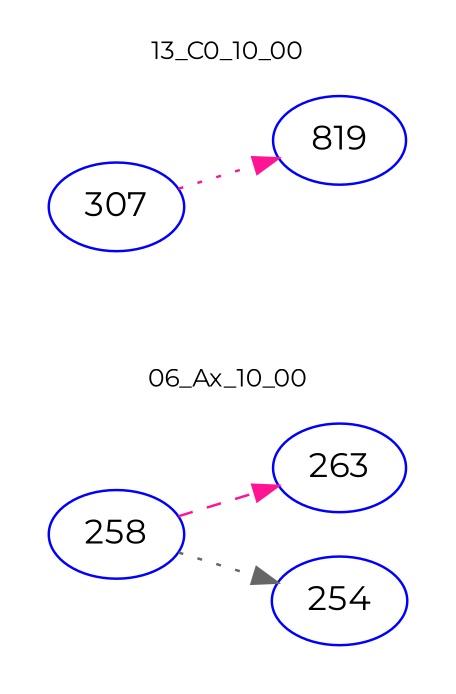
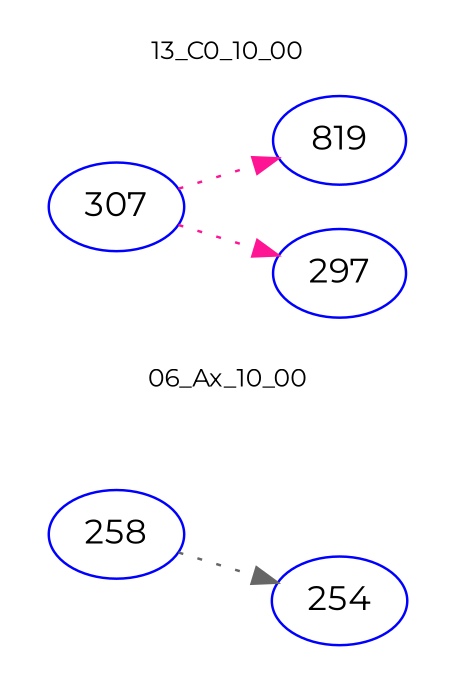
none -> (340, 273)
(340, 468) -> none
